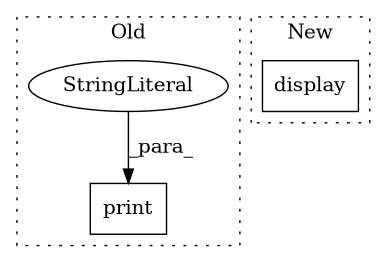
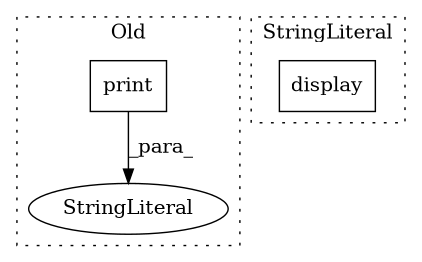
(310, 33) -> (328, 33)
(128, 140) -> (128, 140)
